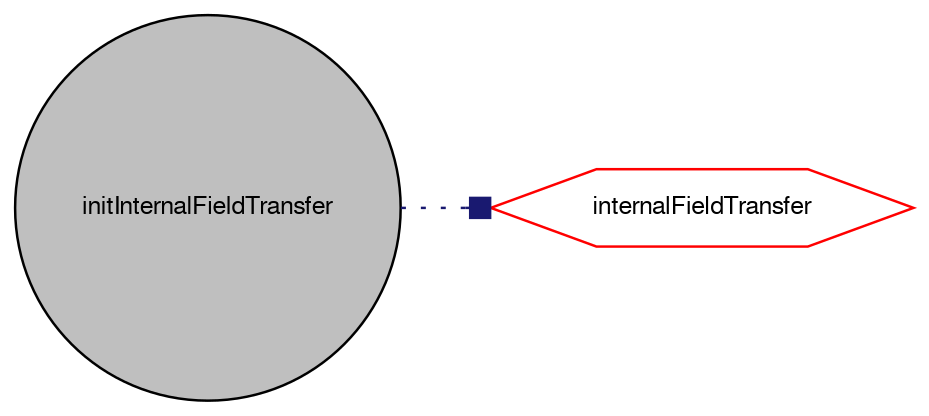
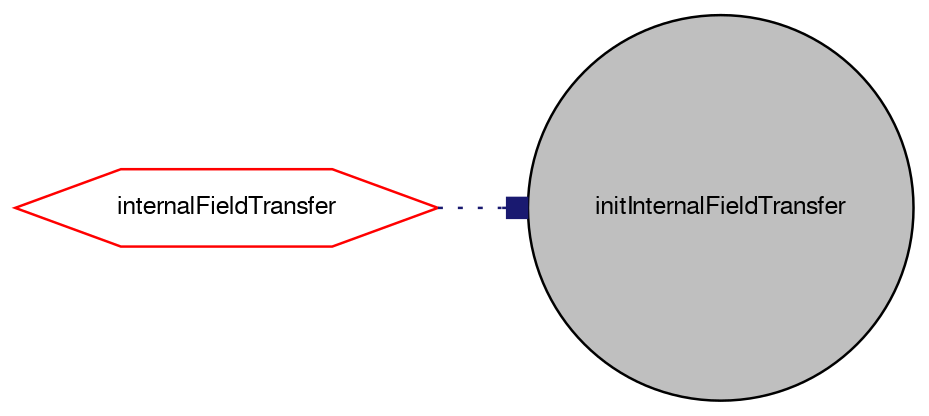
(433, 208) -> (470, 208)
